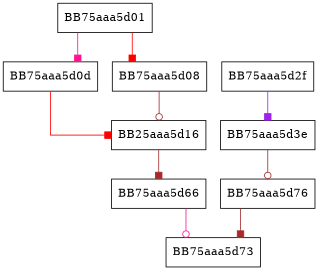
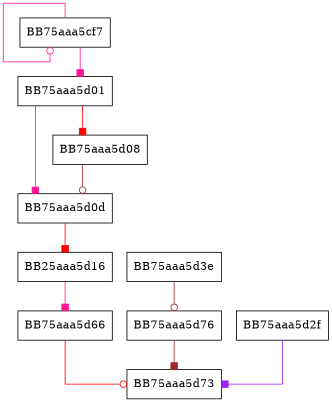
none -> (65, 33)
(159, 102) -> (83, 176)
(268, 102) -> (278, 384)
(159, 160) -> (65, 292)
(186, 220) -> (71, 384)
